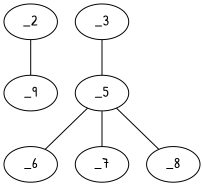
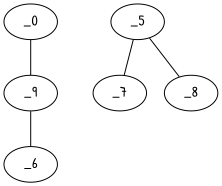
(31, 22) -> (31, 22)
(102, 22) -> none
(66, 129) -> (31, 129)
